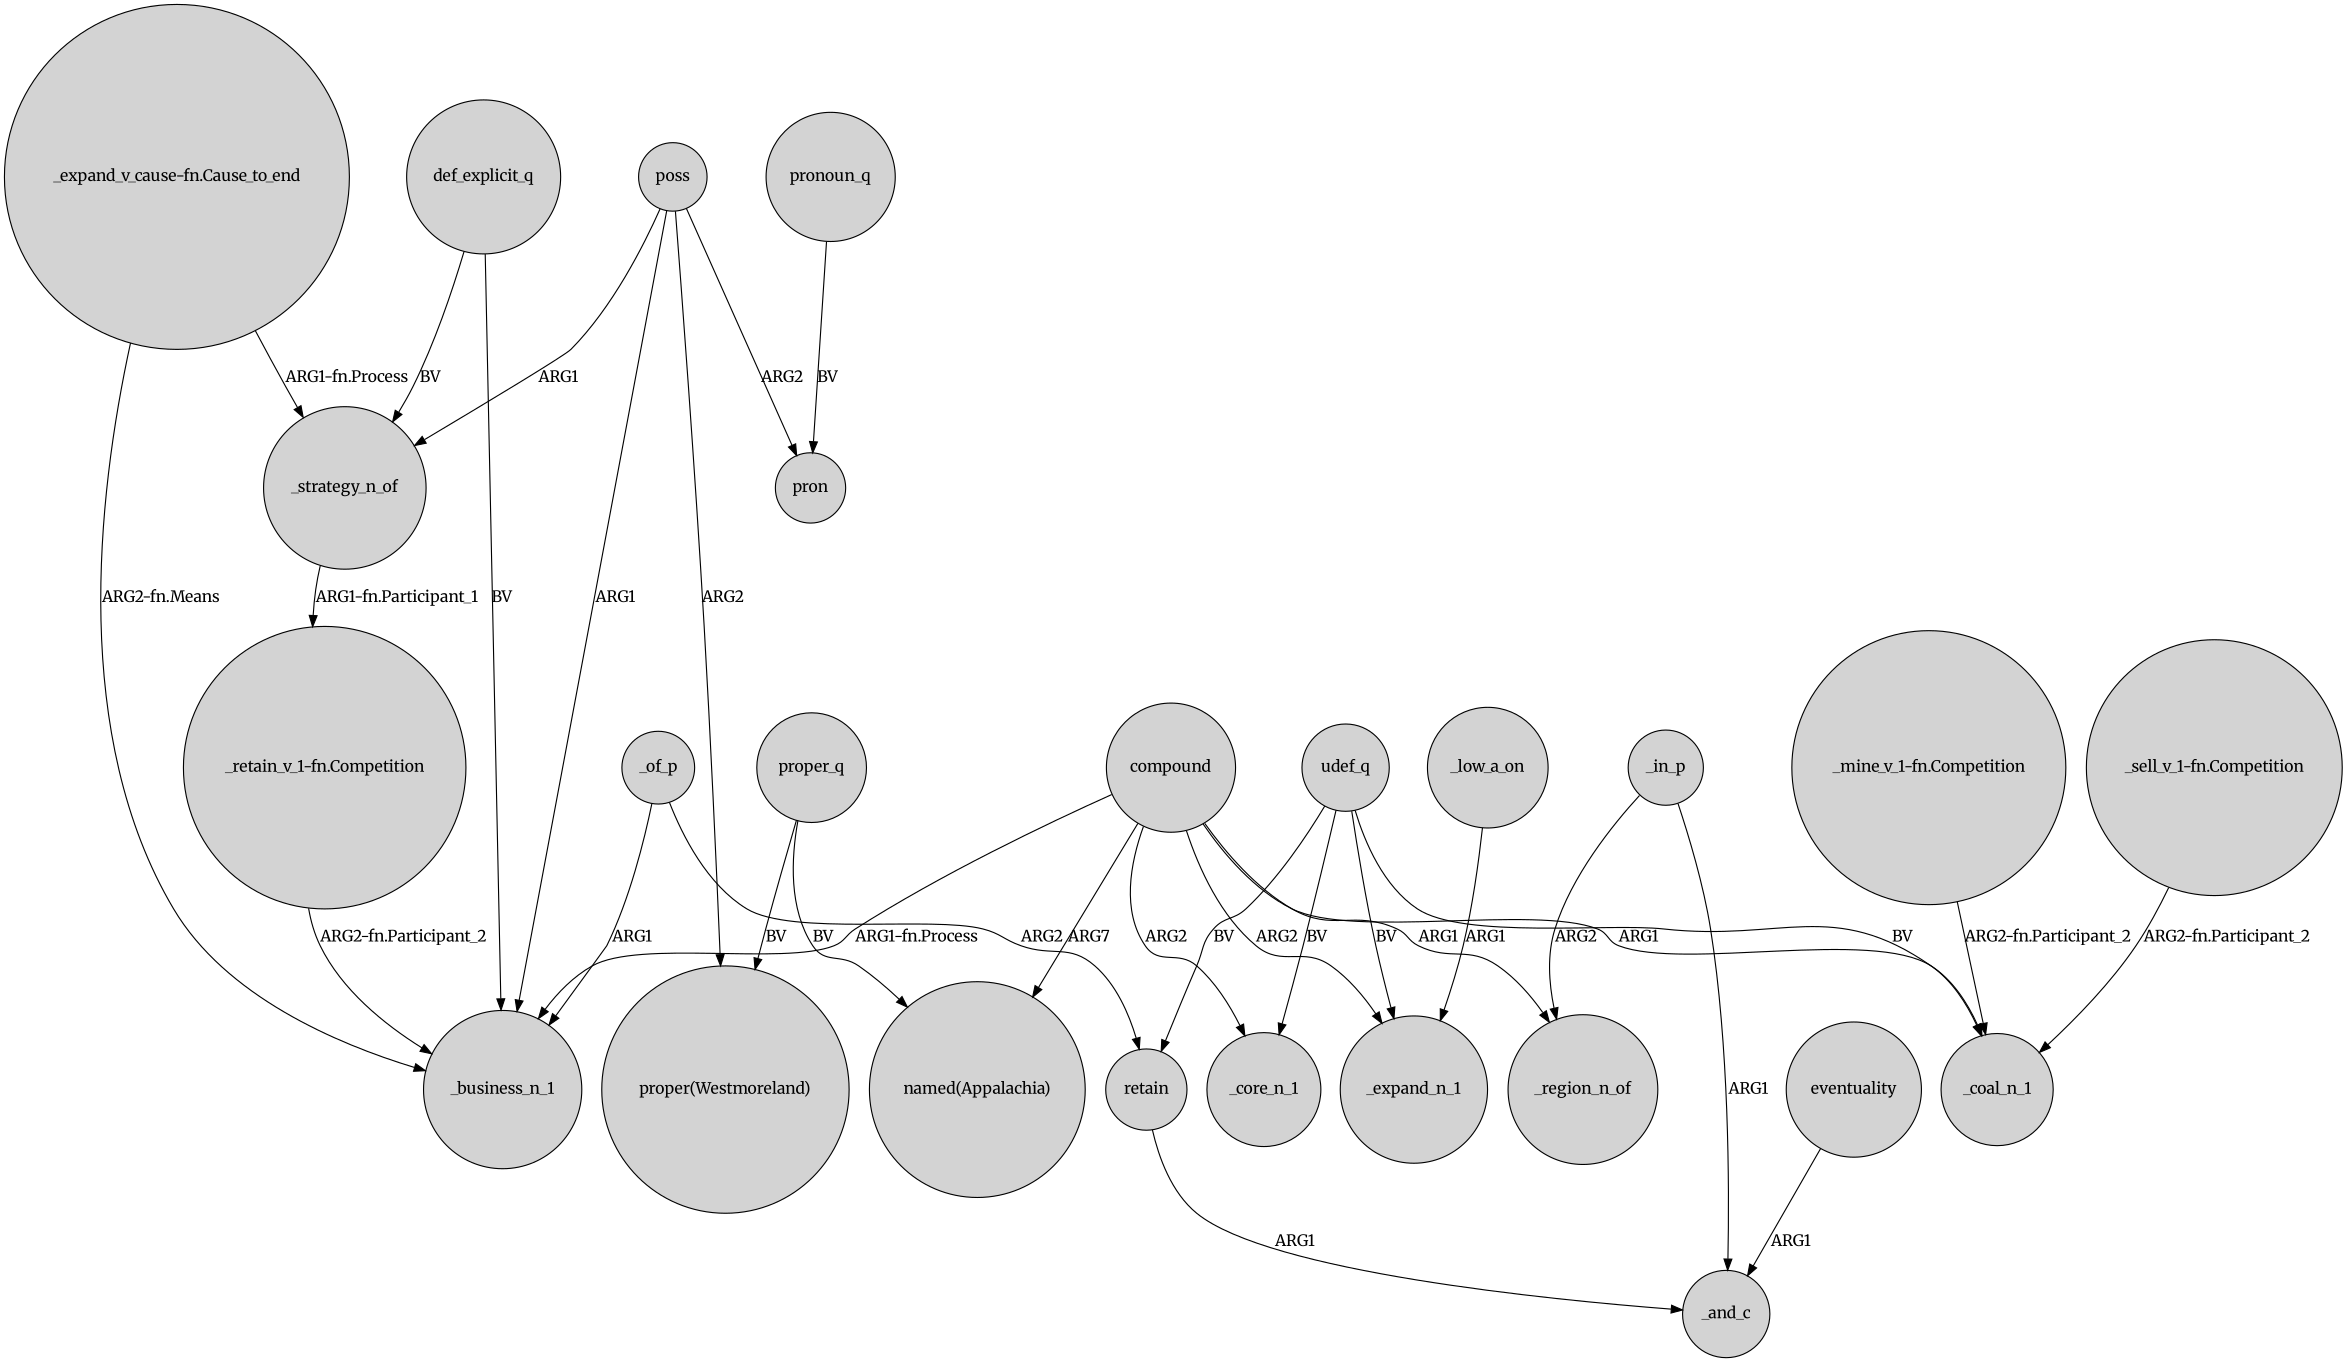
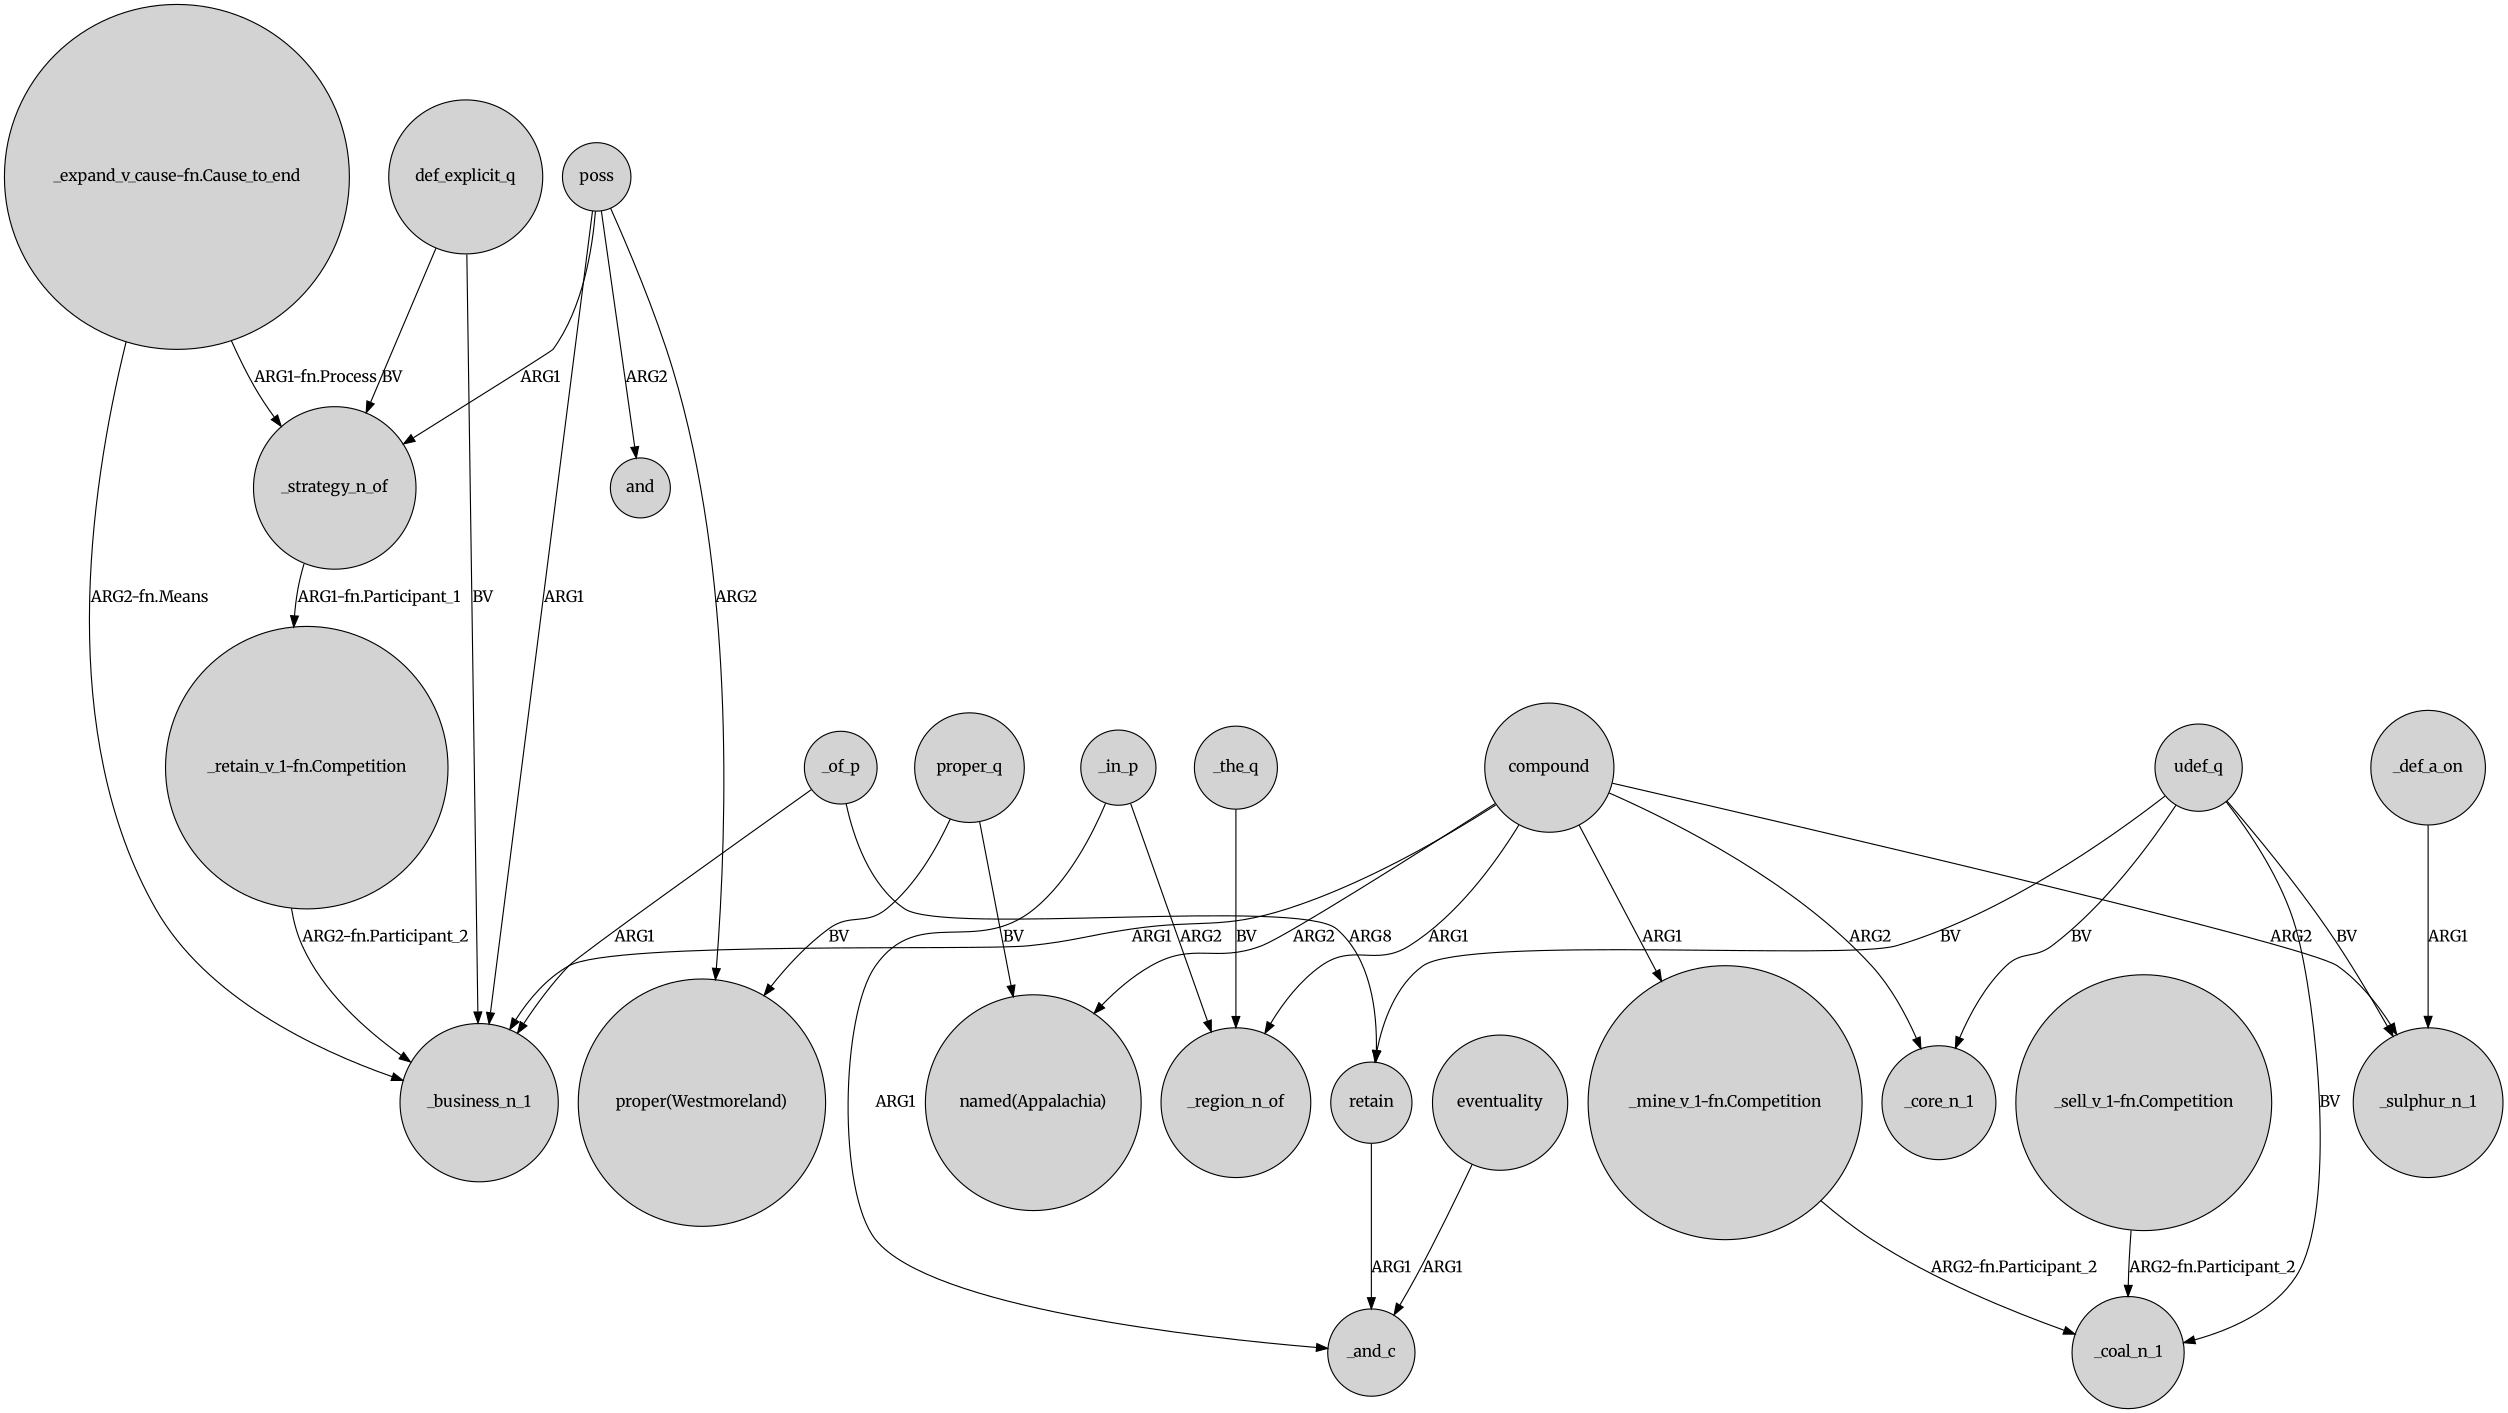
(831, 177) -> none
(811, 488) -> (640, 488)
none -> (1236, 768)
(1488, 768) -> (2428, 768)
(917, 937) -> (1152, 937)
(1042, 937) -> (1371, 937)
(1089, 937) -> (1314, 937)
(1609, 938) -> (1618, 898)
(1414, 1090) -> (2428, 1103)
